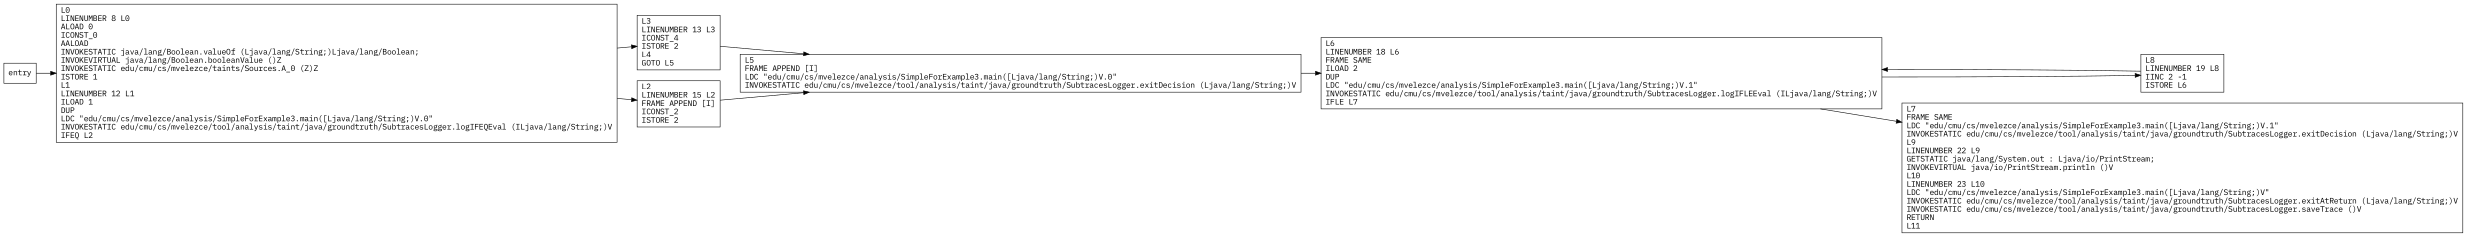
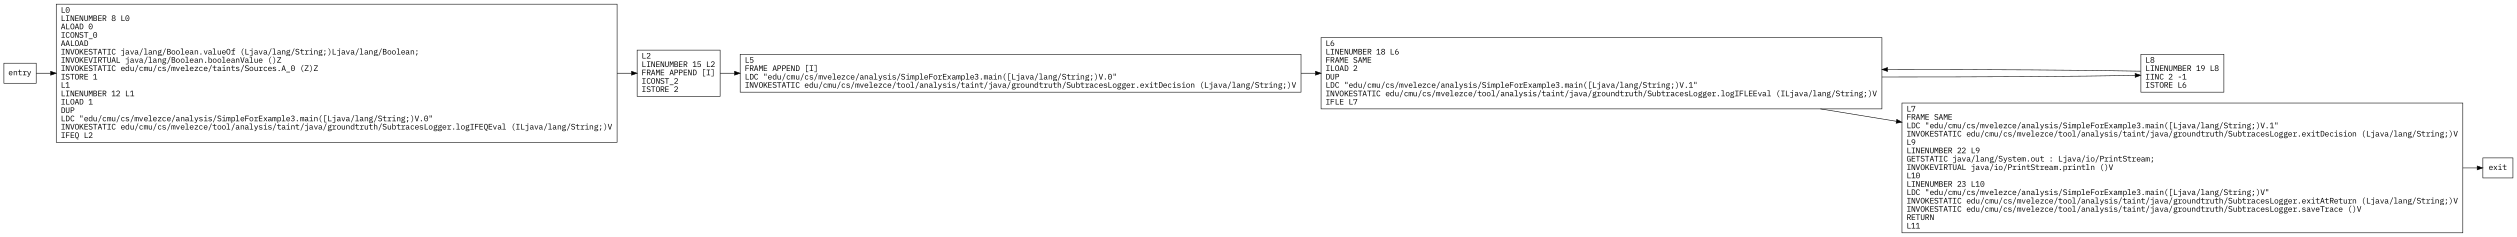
(679, 43) -> none
none -> (2498, 168)
